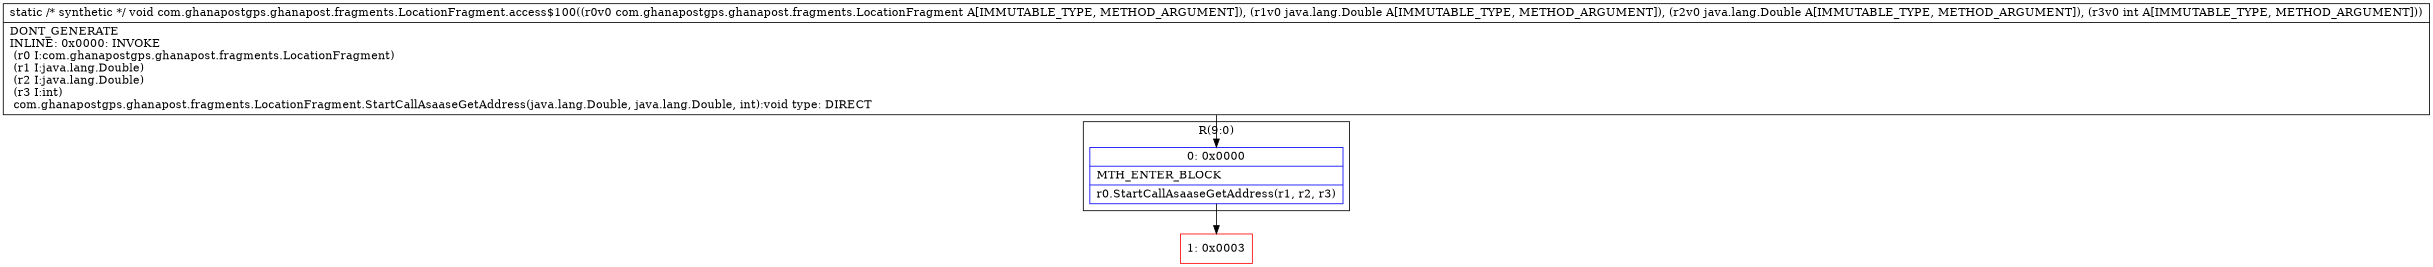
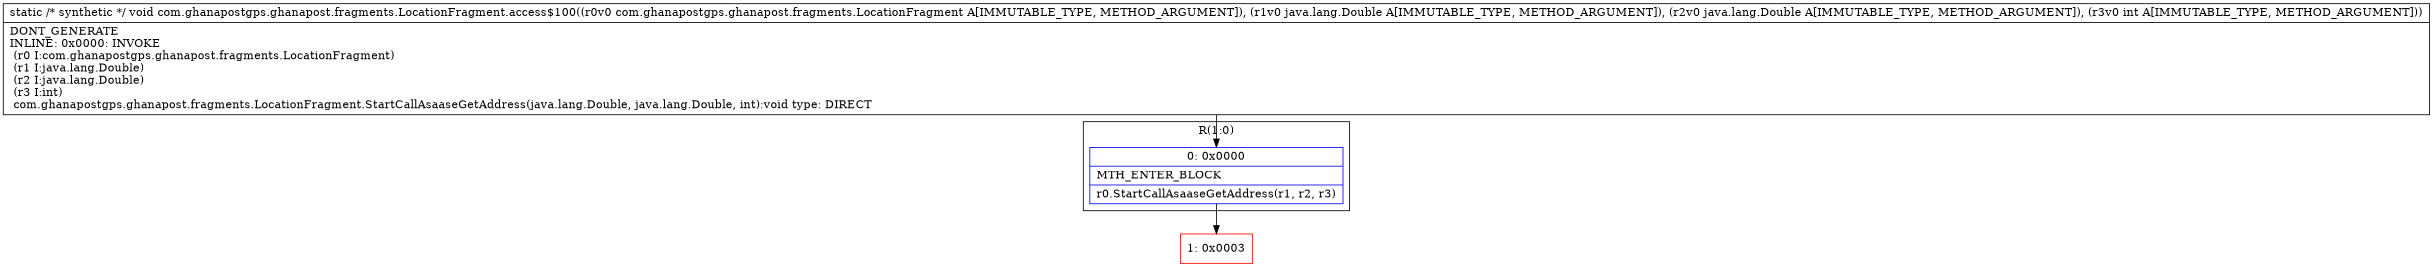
(1216, 131) -> (1216, 131)
